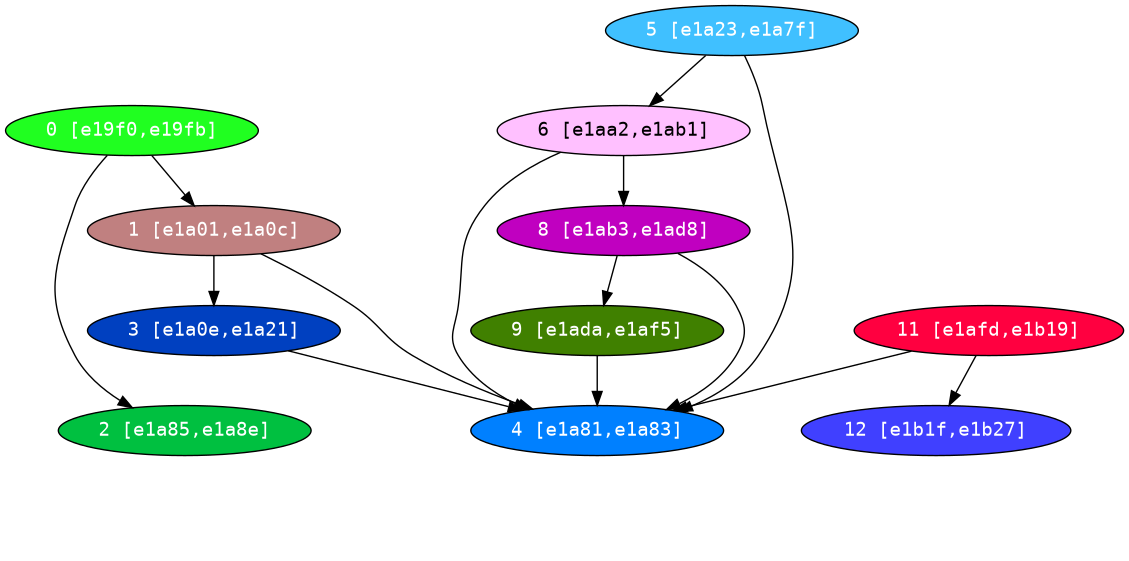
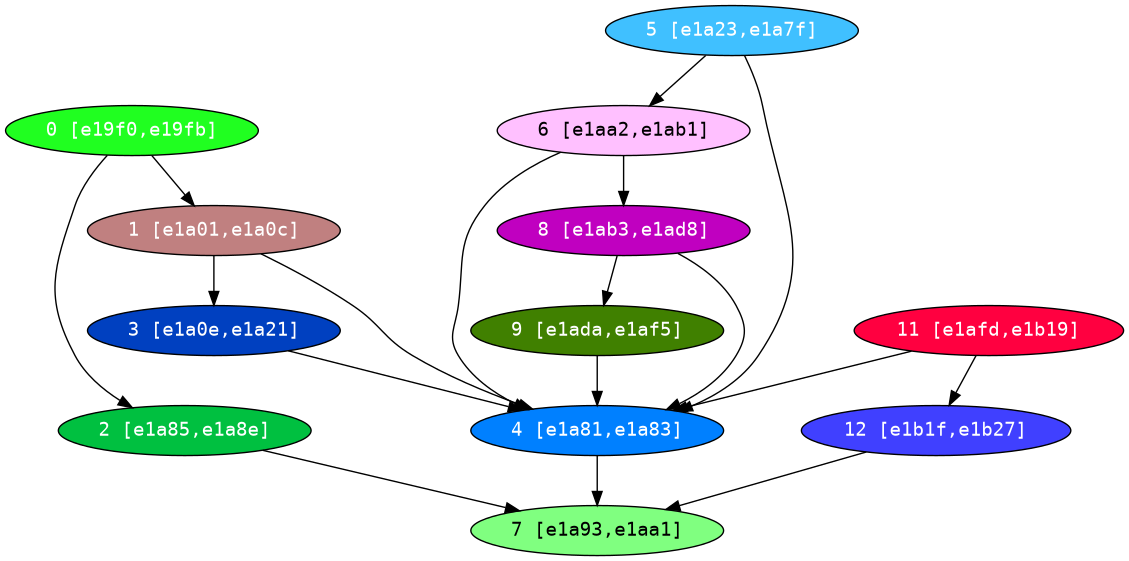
none -> (597, 531)
